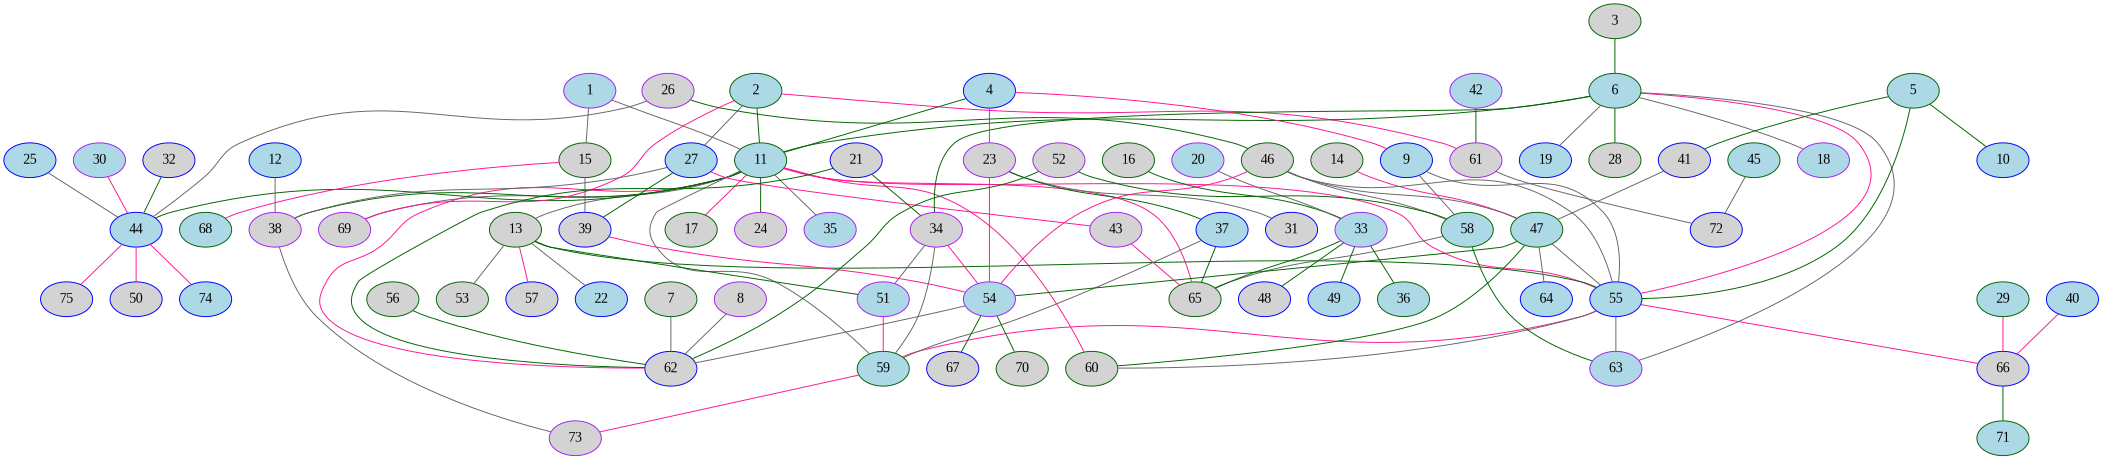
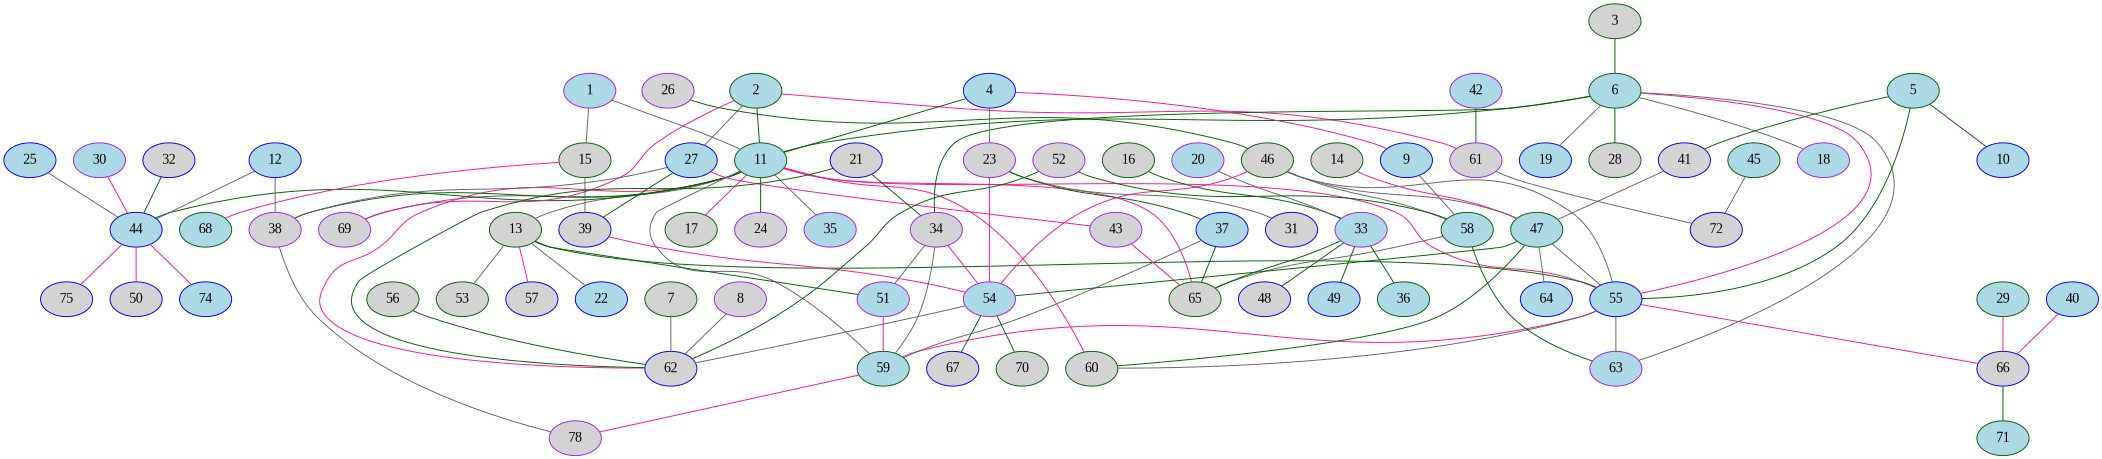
(385, 111) -> (206, 195)
(1599, 209) -> none
(575, 438) -> (575, 438)
